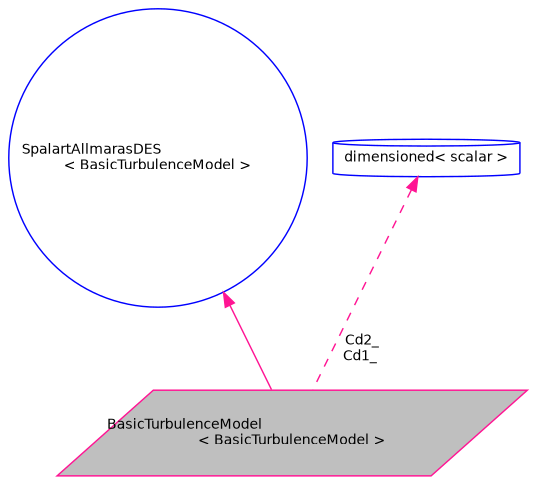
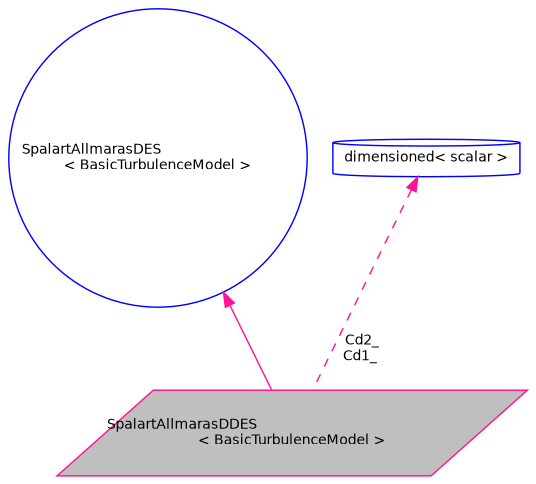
(292, 433) -> (292, 433)
